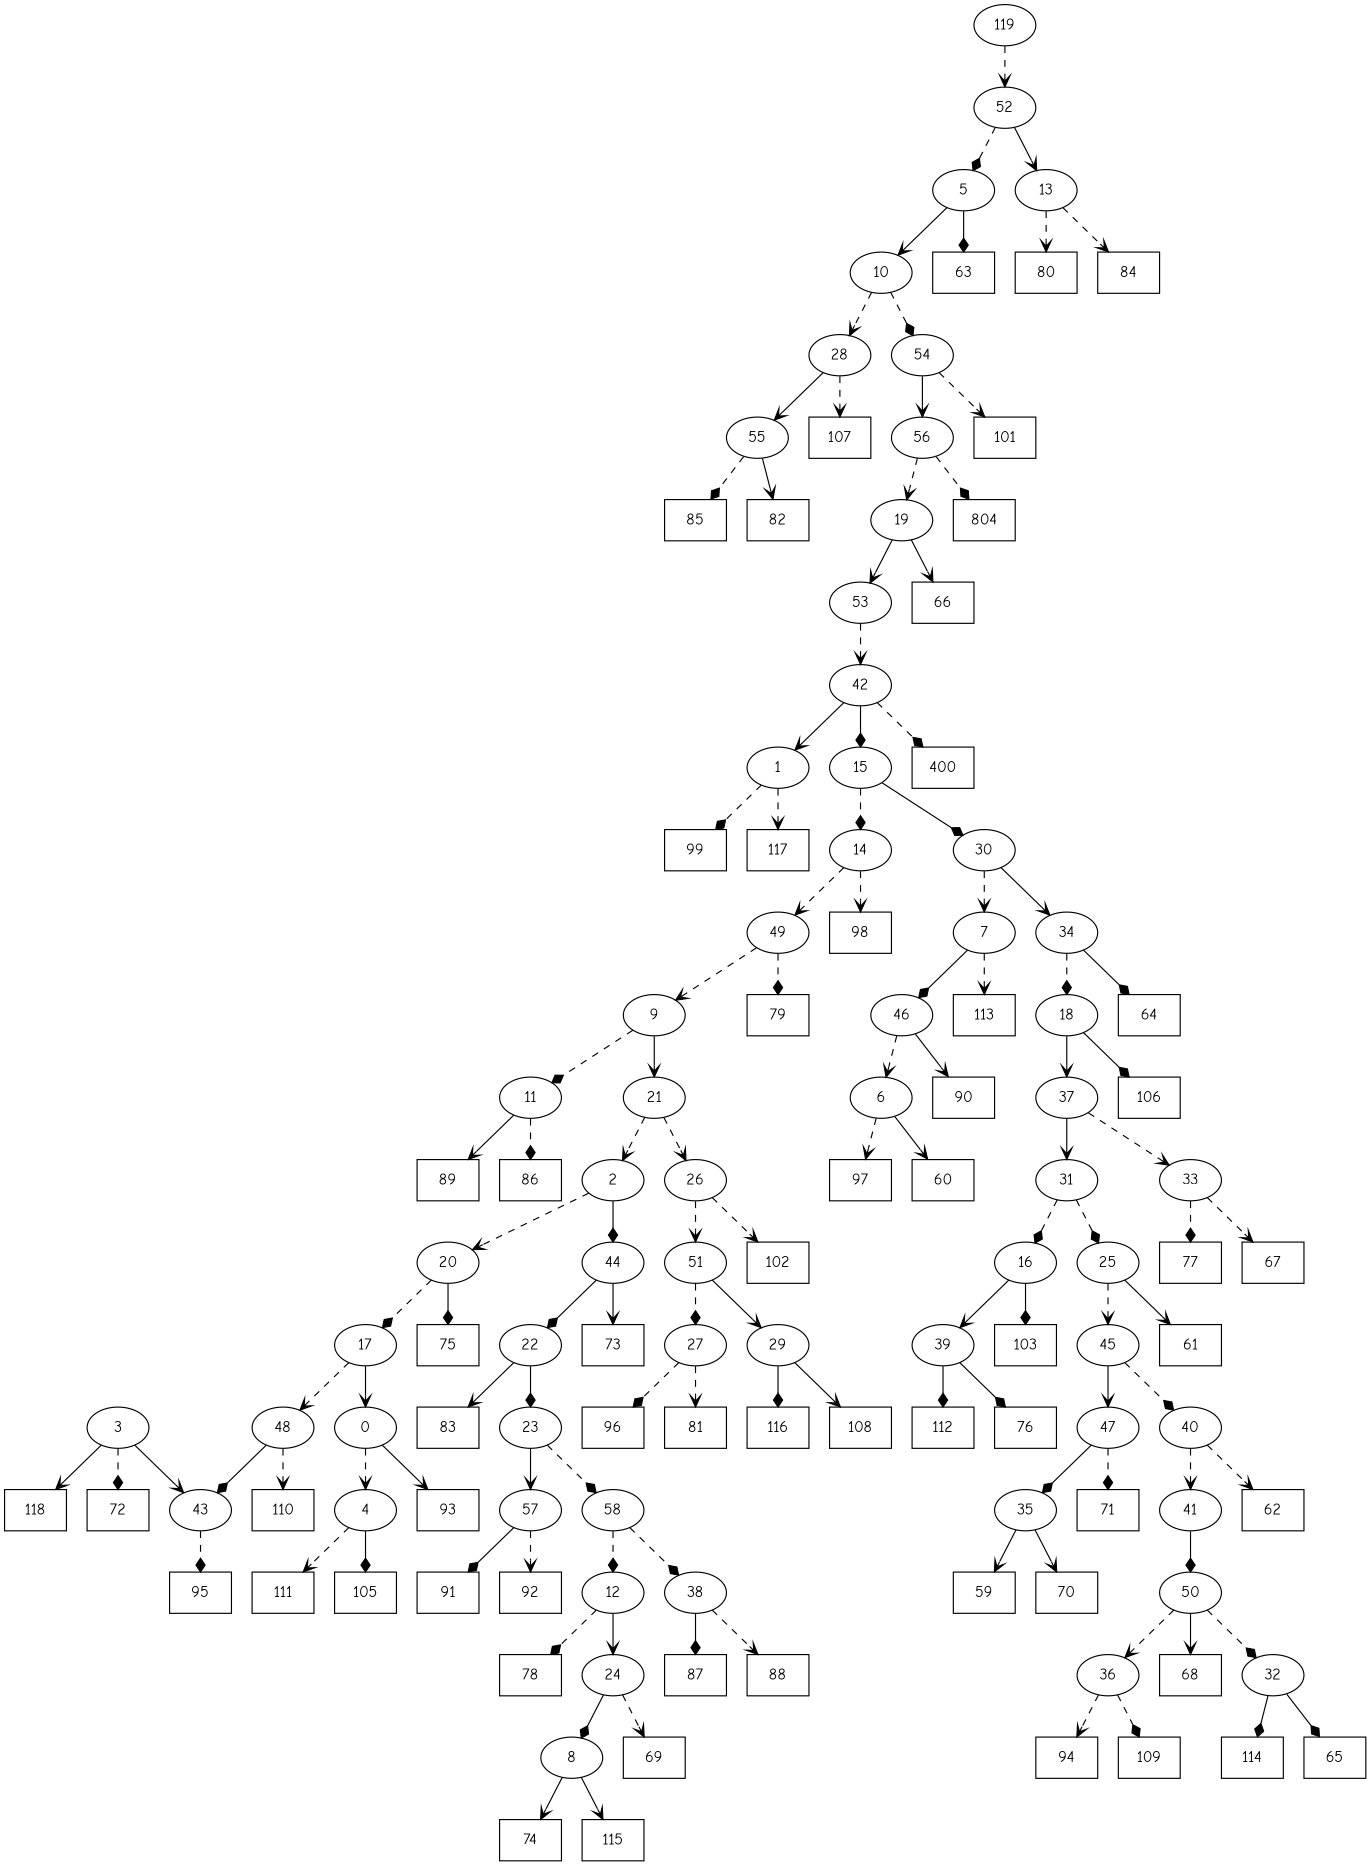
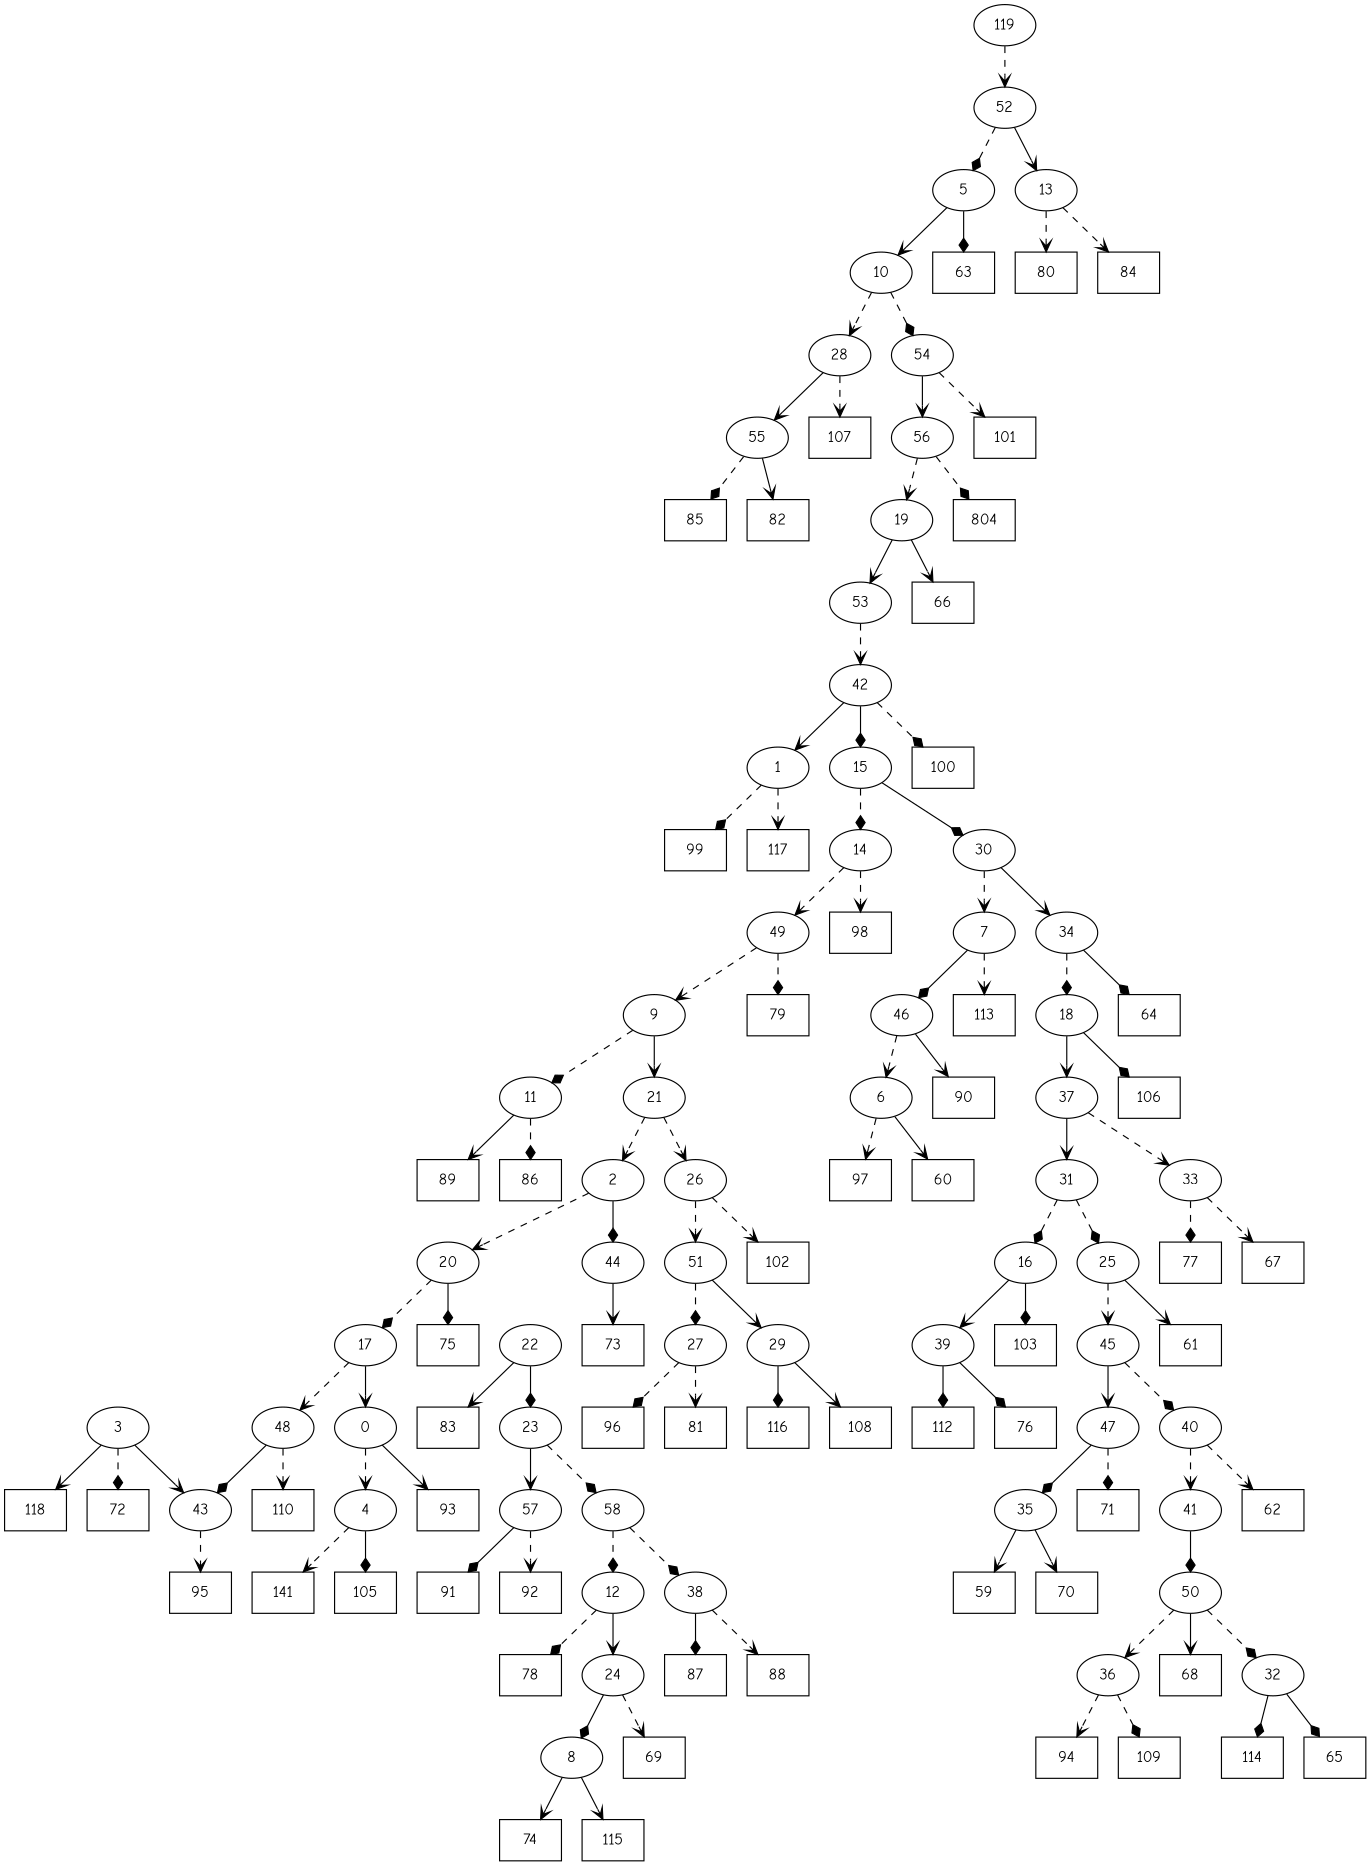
(943, 768) -> (943, 768)
(577, 1299) -> none
(201, 1545) -> (201, 1545)
(283, 1593) -> (283, 1593)
